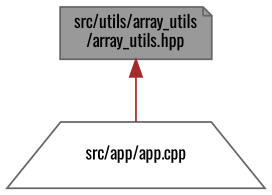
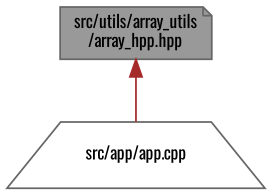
(136, 33) -> (136, 33)
